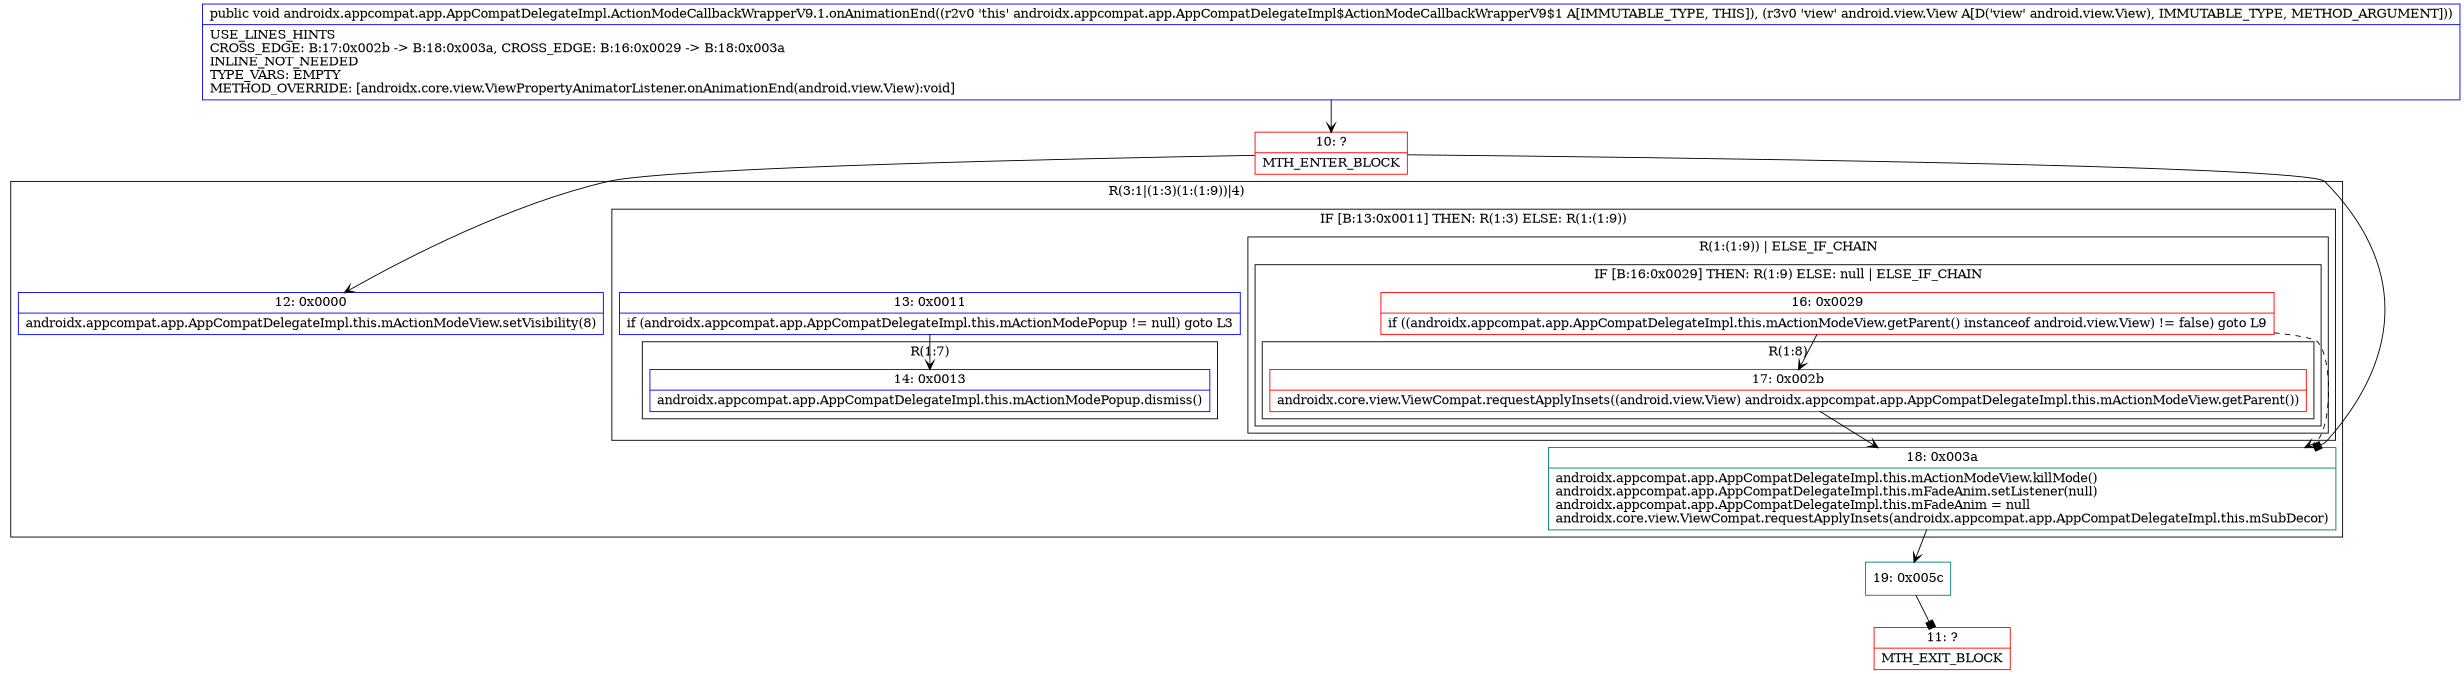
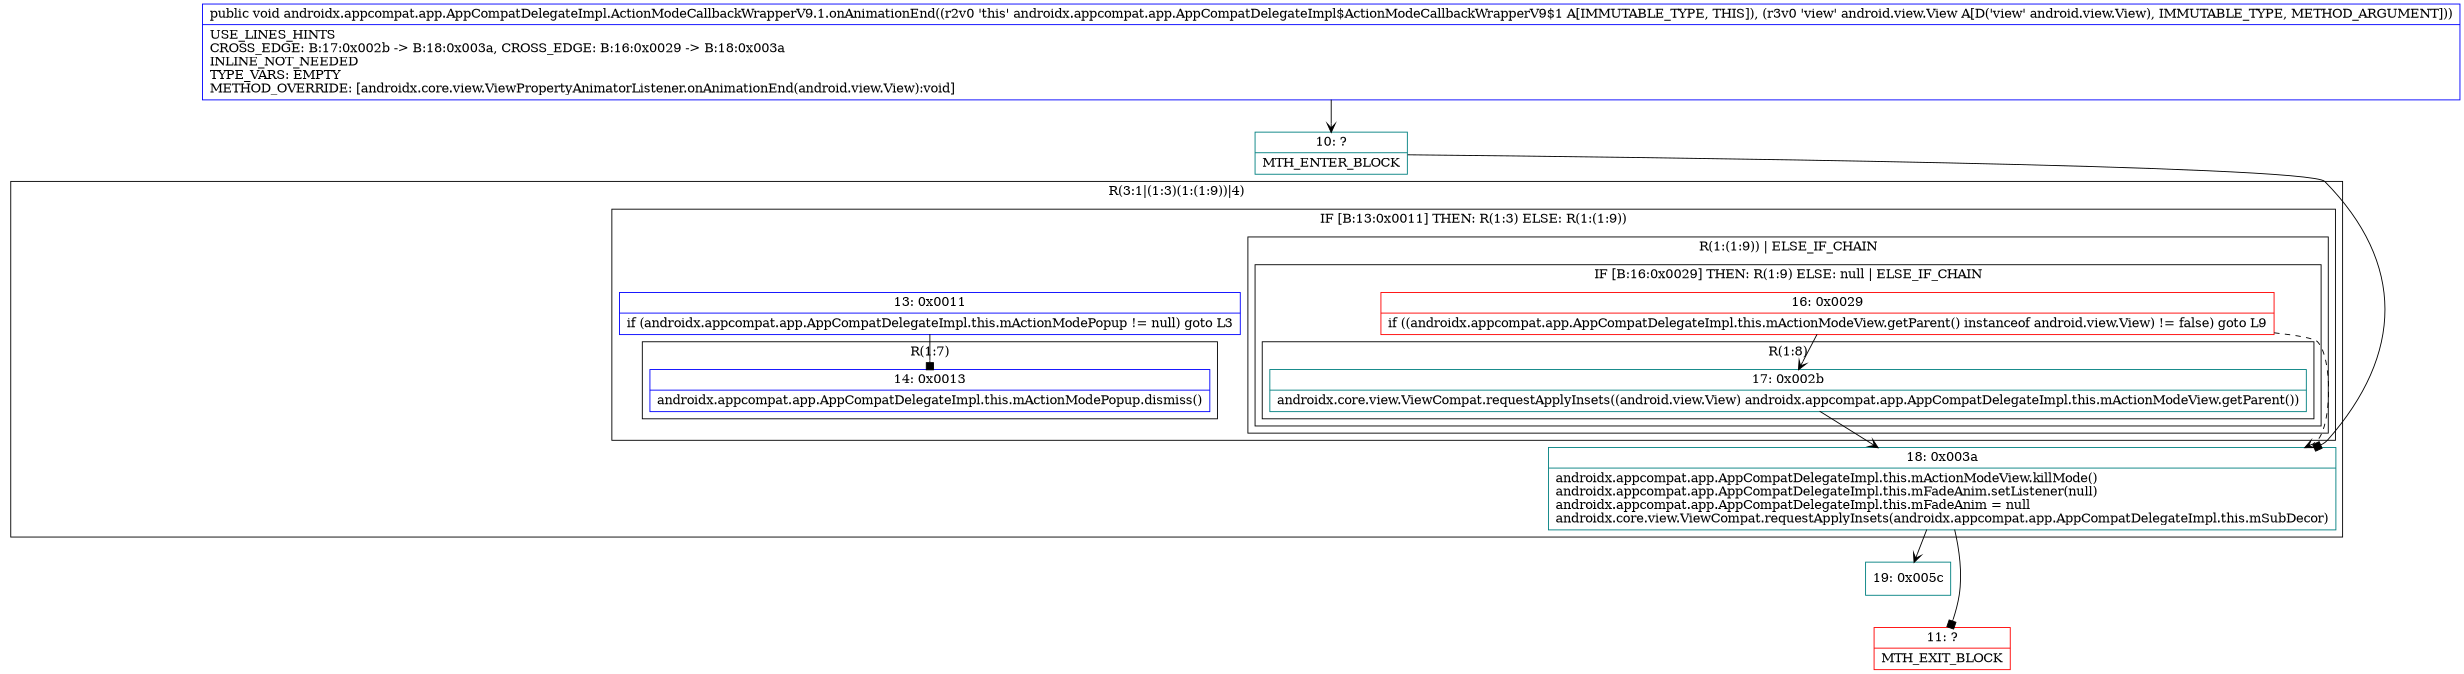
(1331, 153) -> (1331, 153)
(311, 314) -> none
(930, 347) -> (930, 347)
(1788, 391) -> (1788, 391)
(1922, 607) -> (1961, 575)
